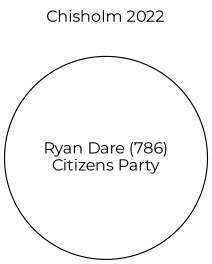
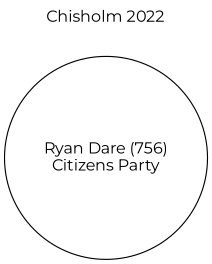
(106, 158) -> (106, 158)
